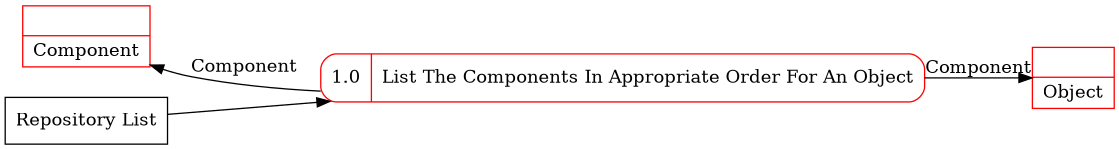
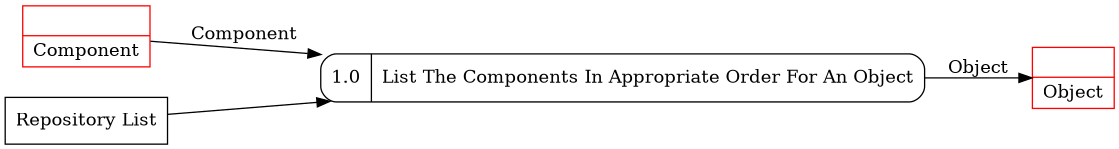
(979, 68) -> (979, 68)
(623, 78) -> (623, 78)
(241, 84) -> (229, 47)
